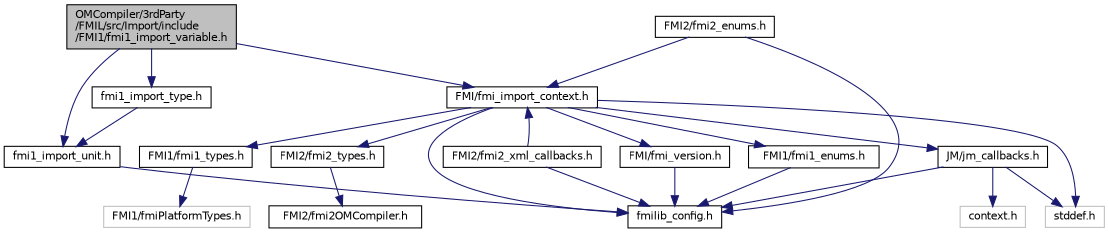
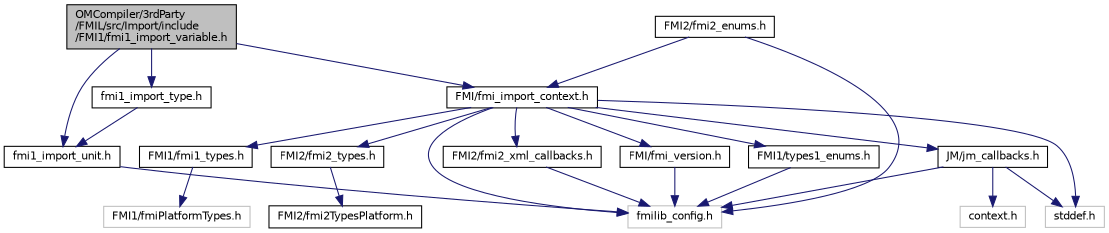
(529, 132) -> (515, 122)
(814, 157) -> (814, 157)
(345, 217) -> (345, 217)
(675, 217) -> (675, 217)
